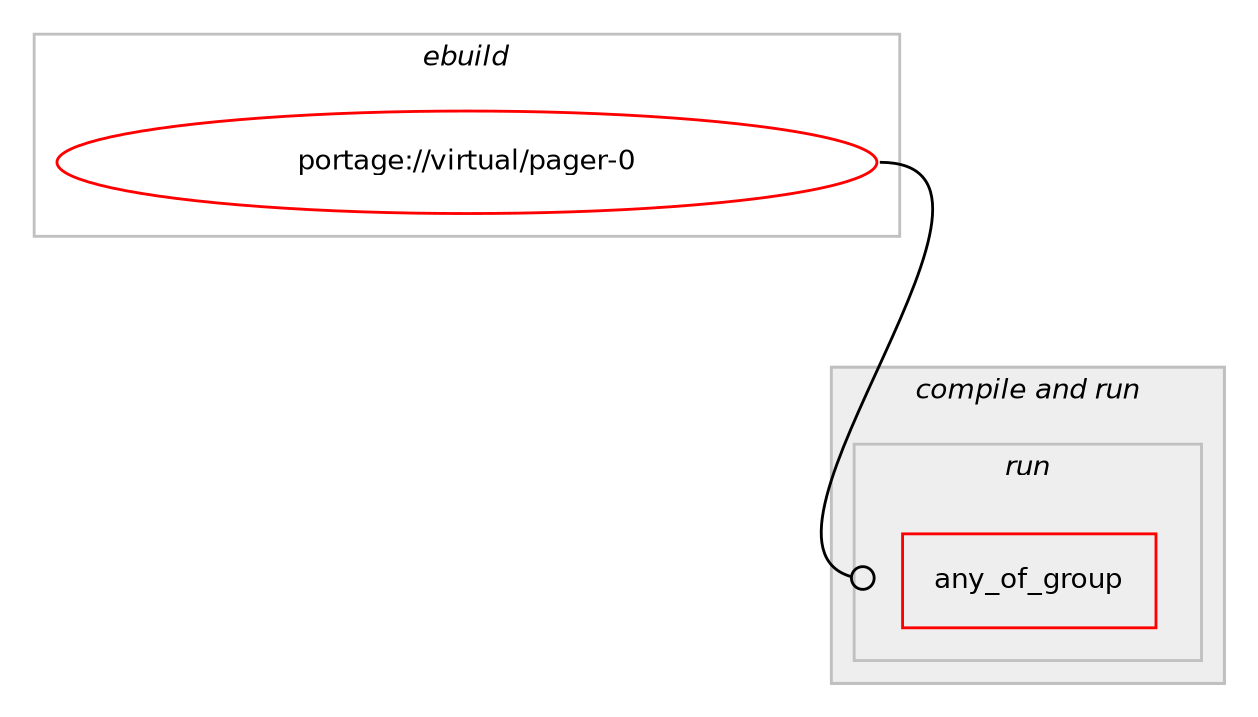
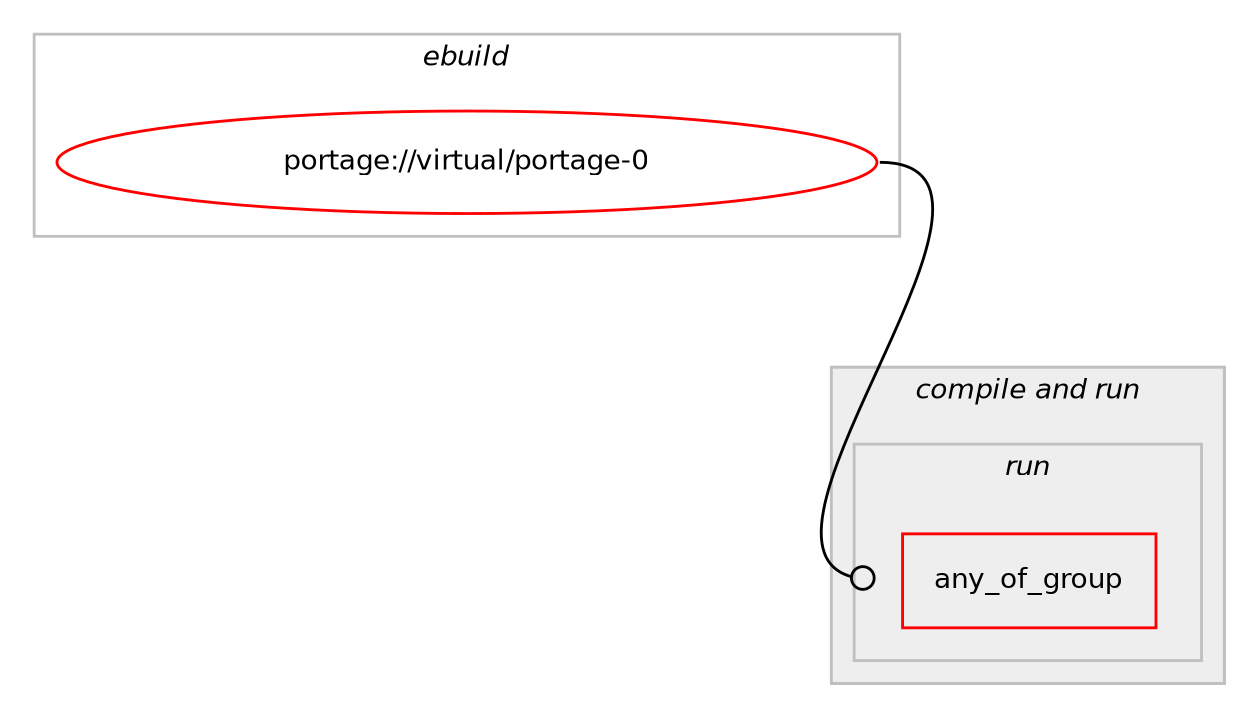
(467, 162) -> (467, 162)
